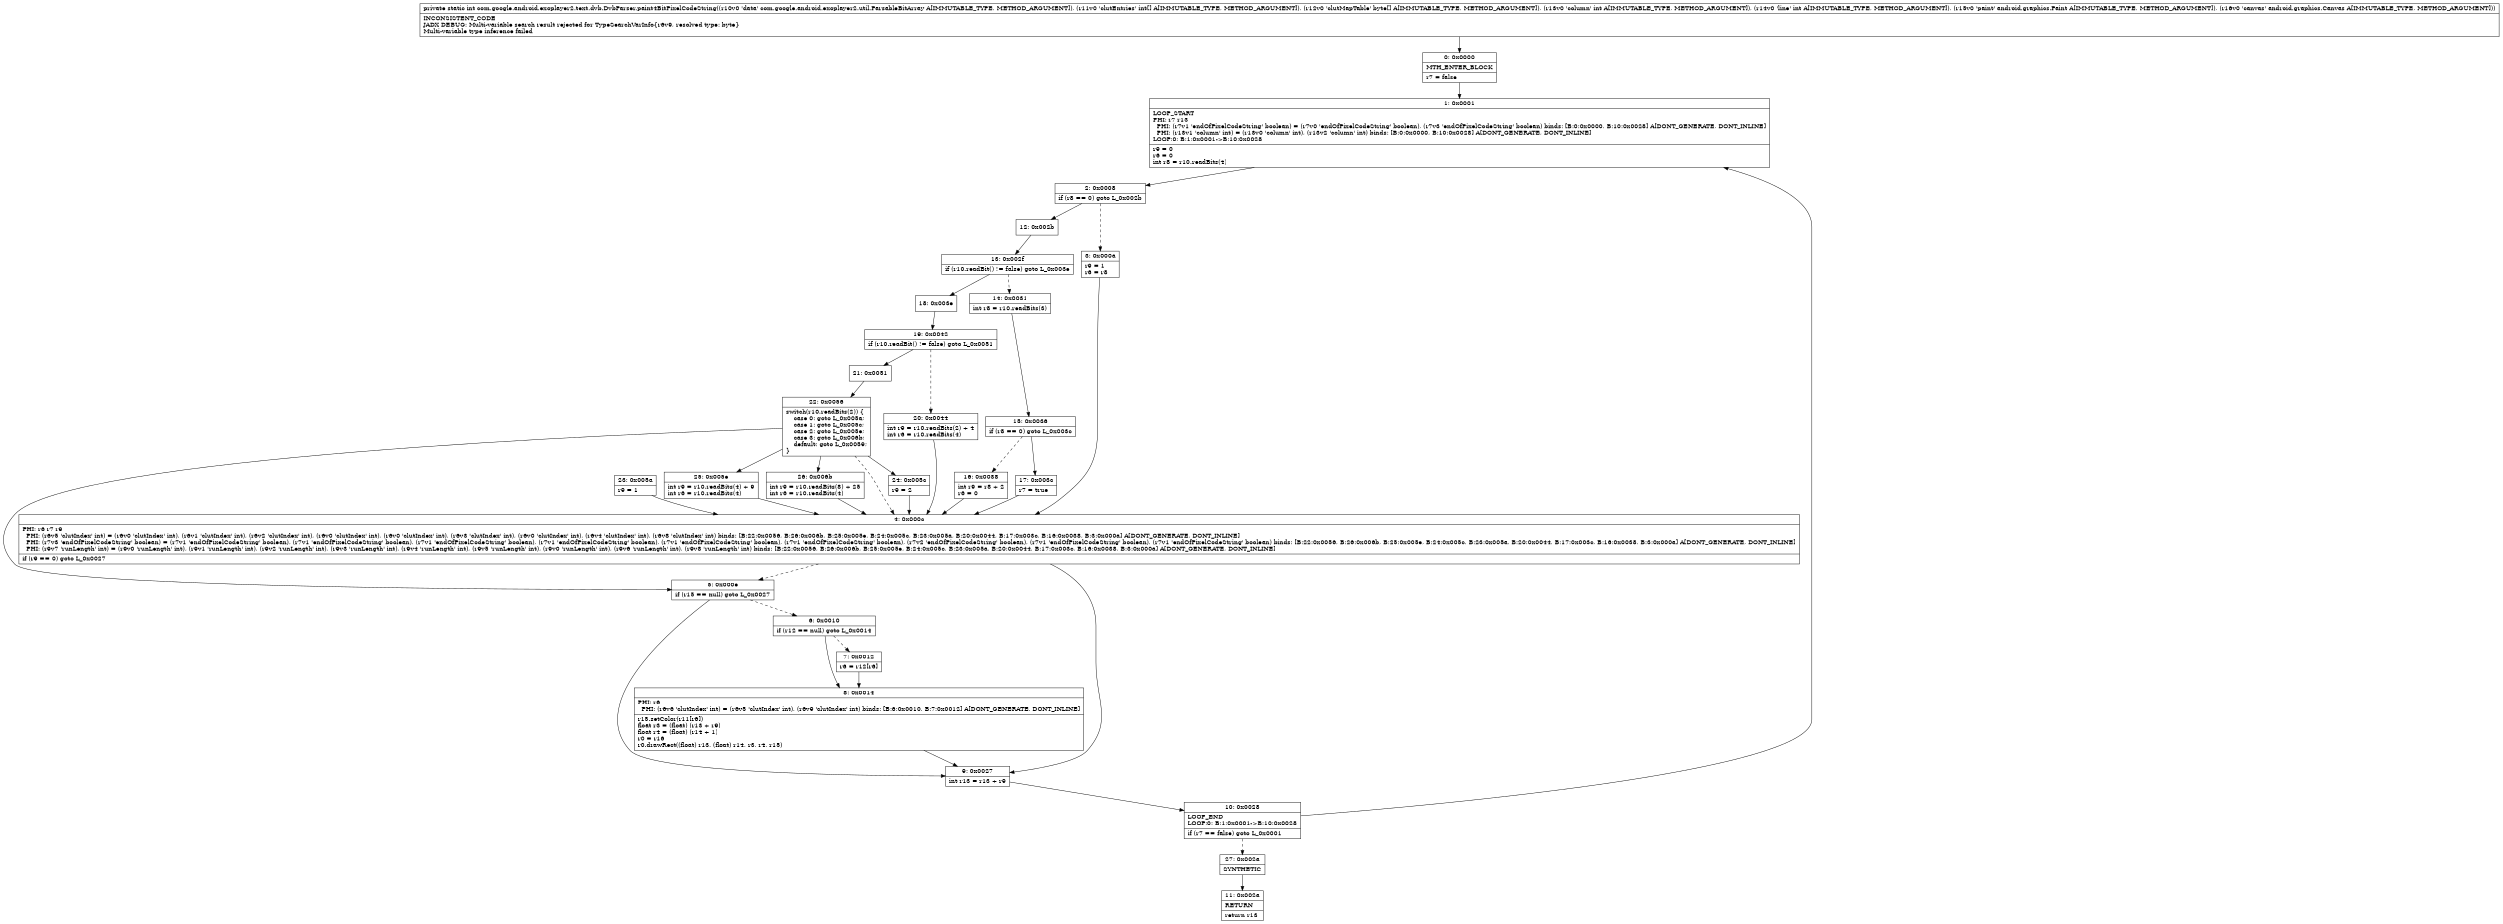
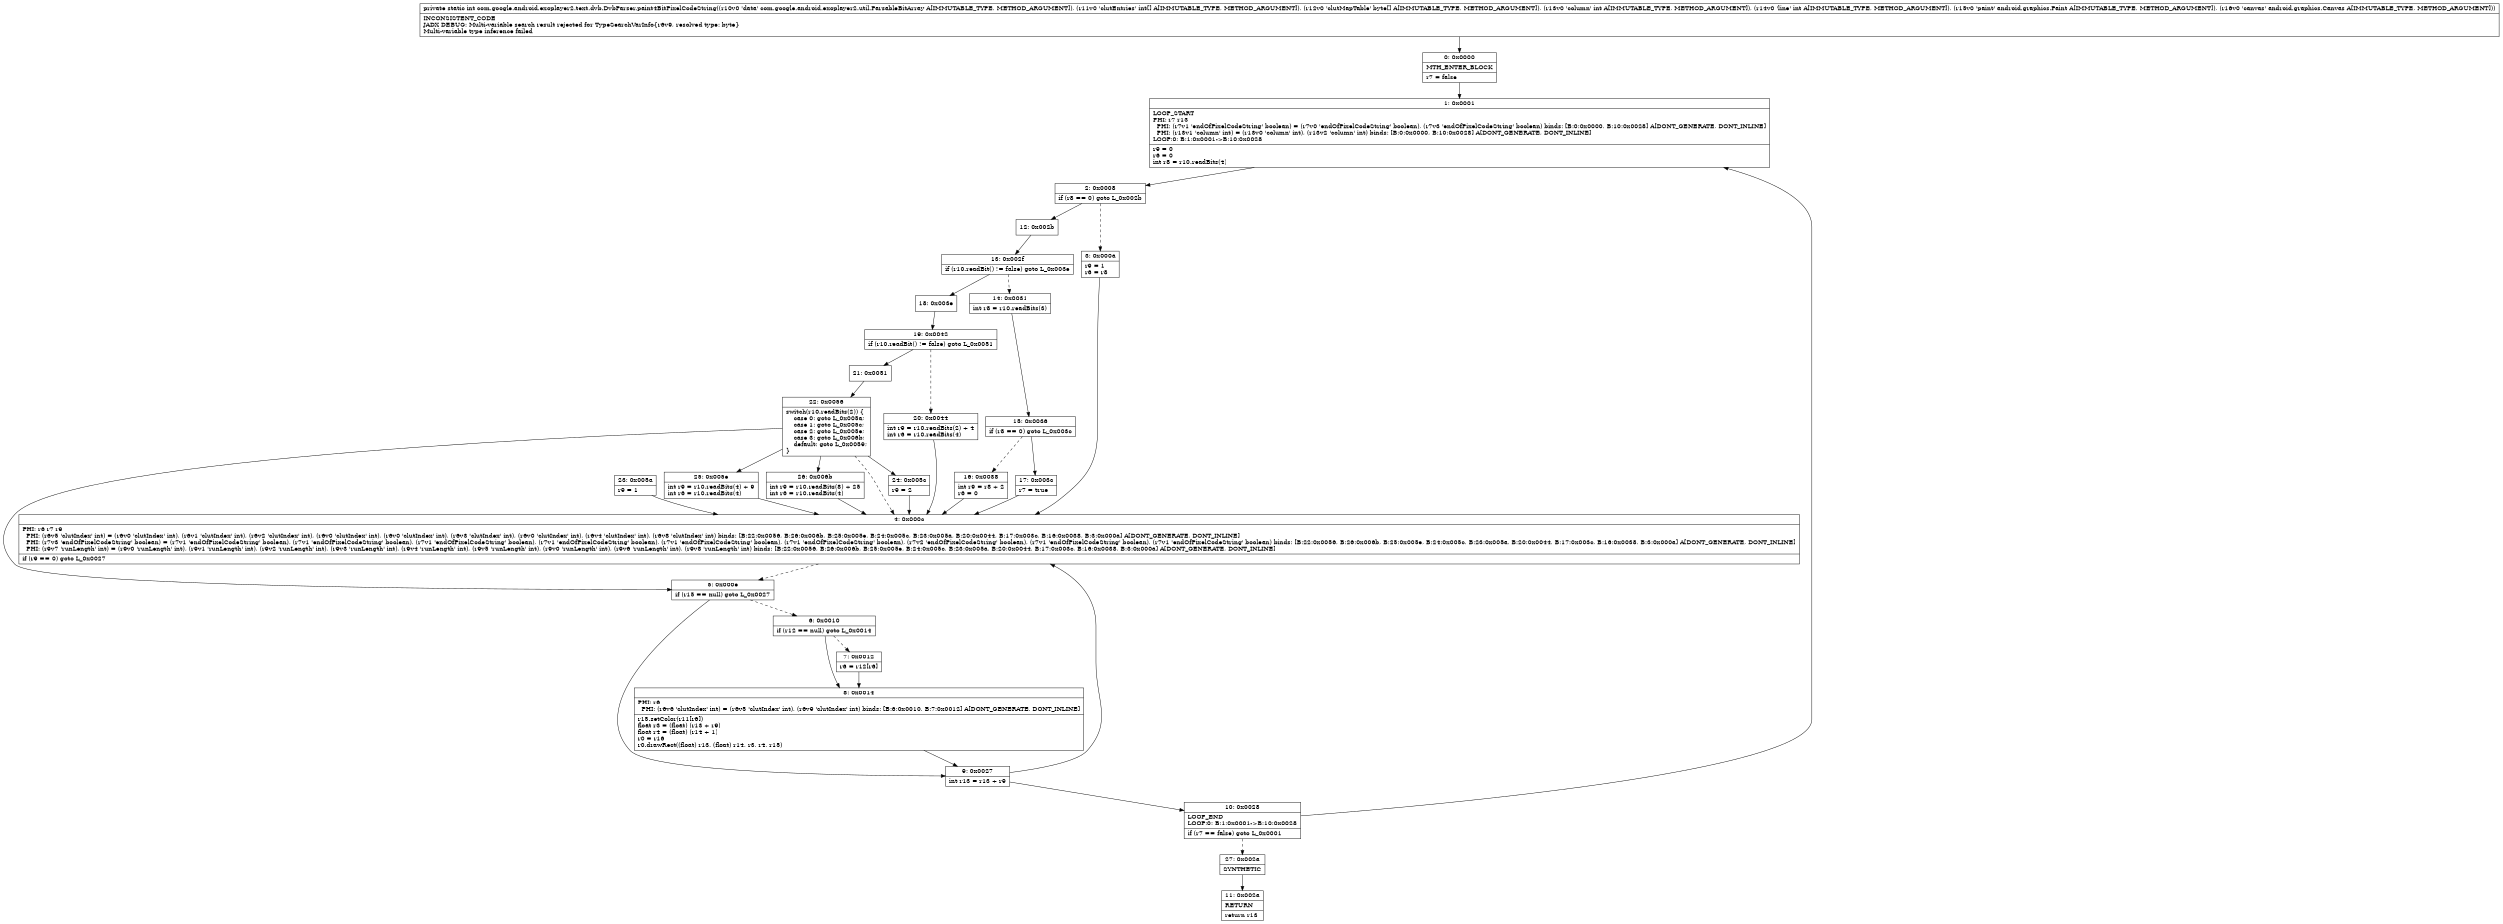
(1098, 688) -> (1099, 692)
